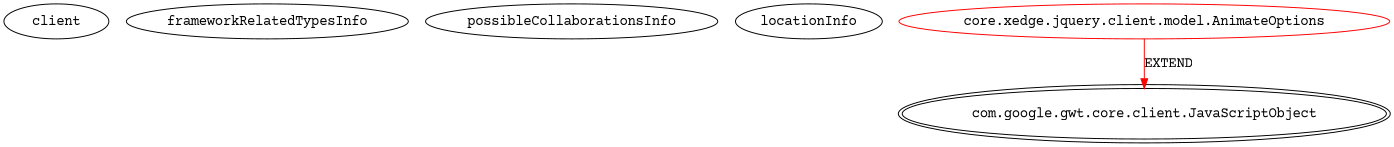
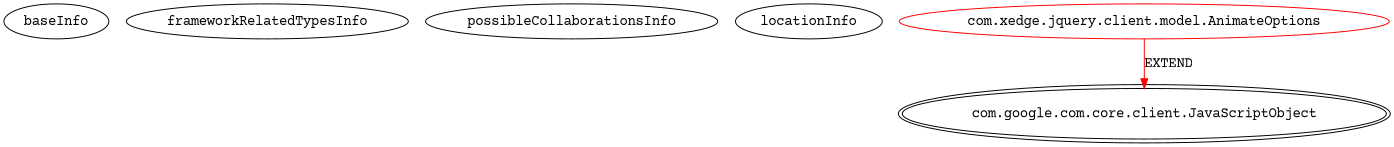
(56, 21) -> (56, 21)
(1144, 21) -> (1144, 21)
(1144, 114) -> (1144, 114)
